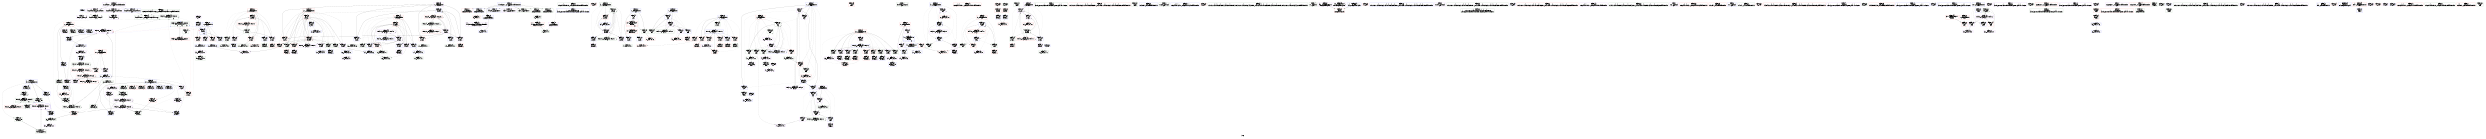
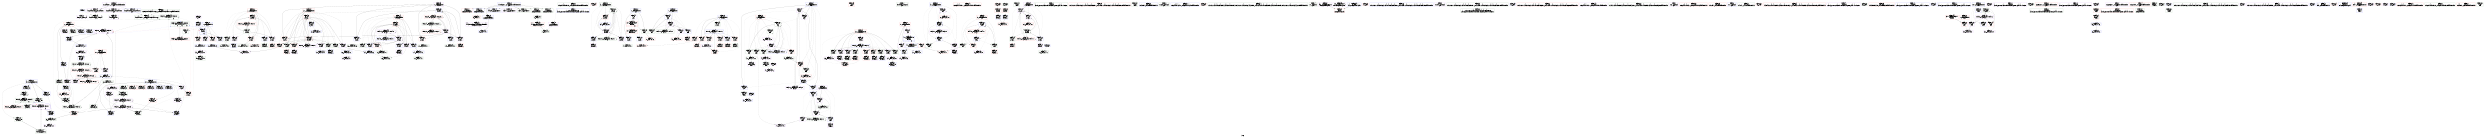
none -> (2312, 5)
(234, 47) -> (234, 47)
